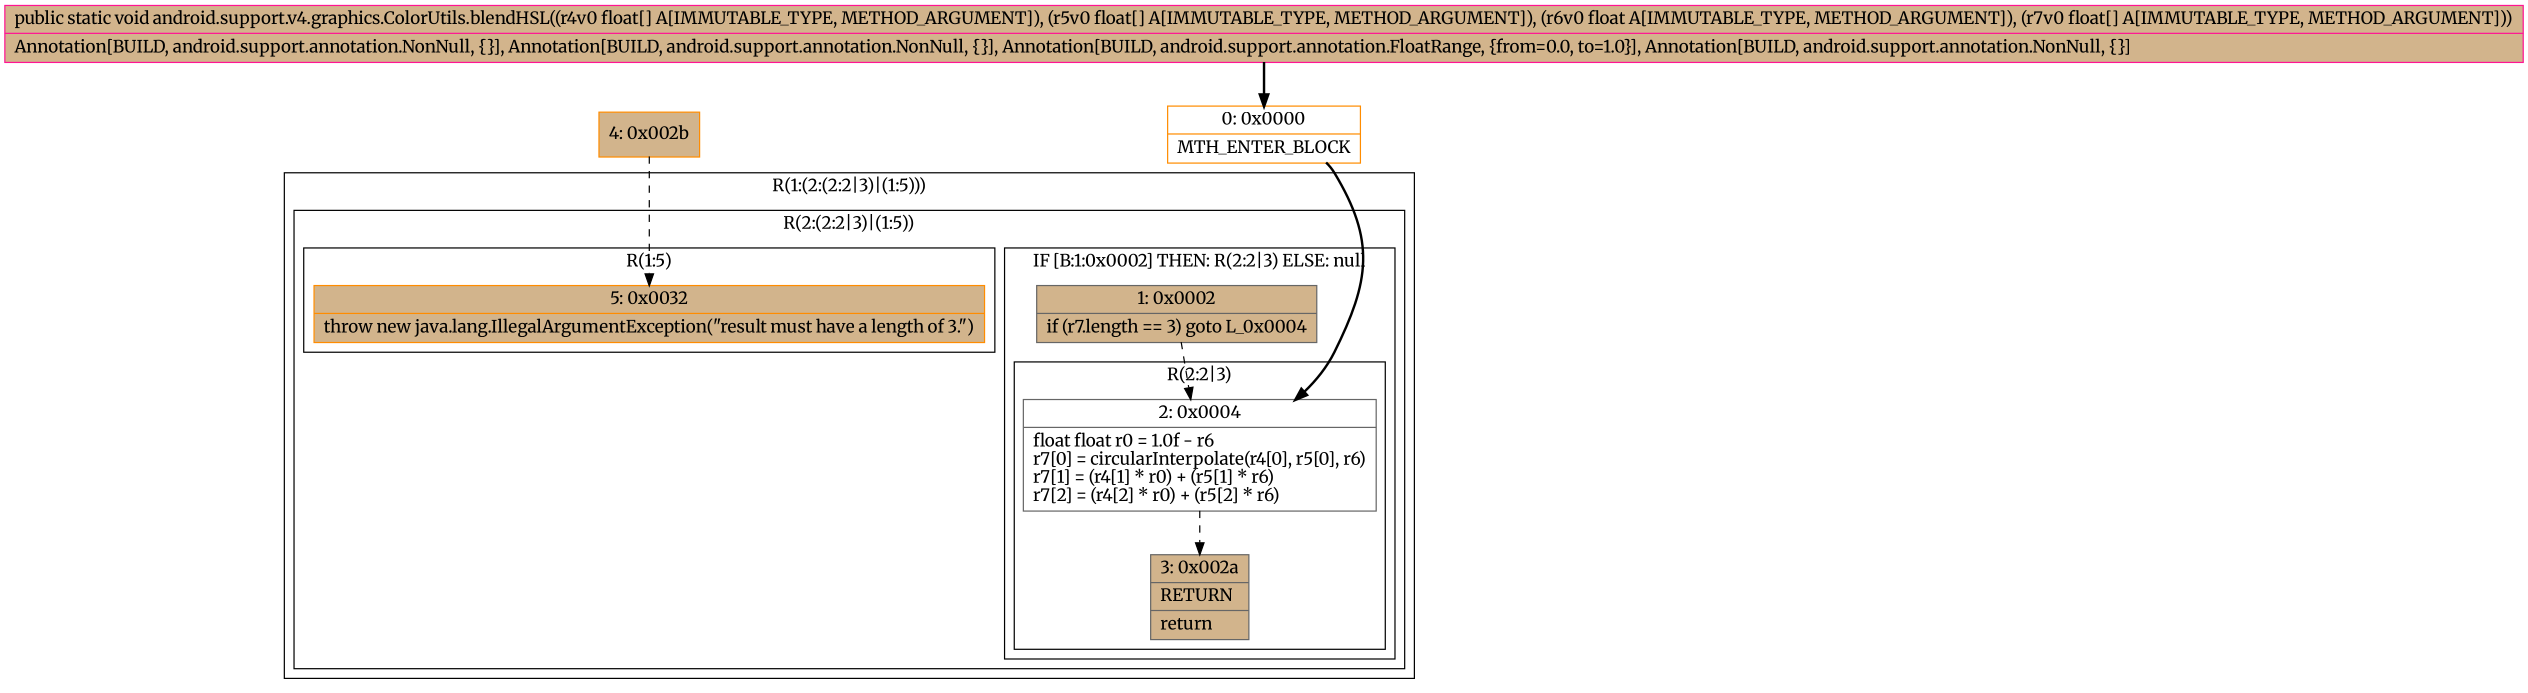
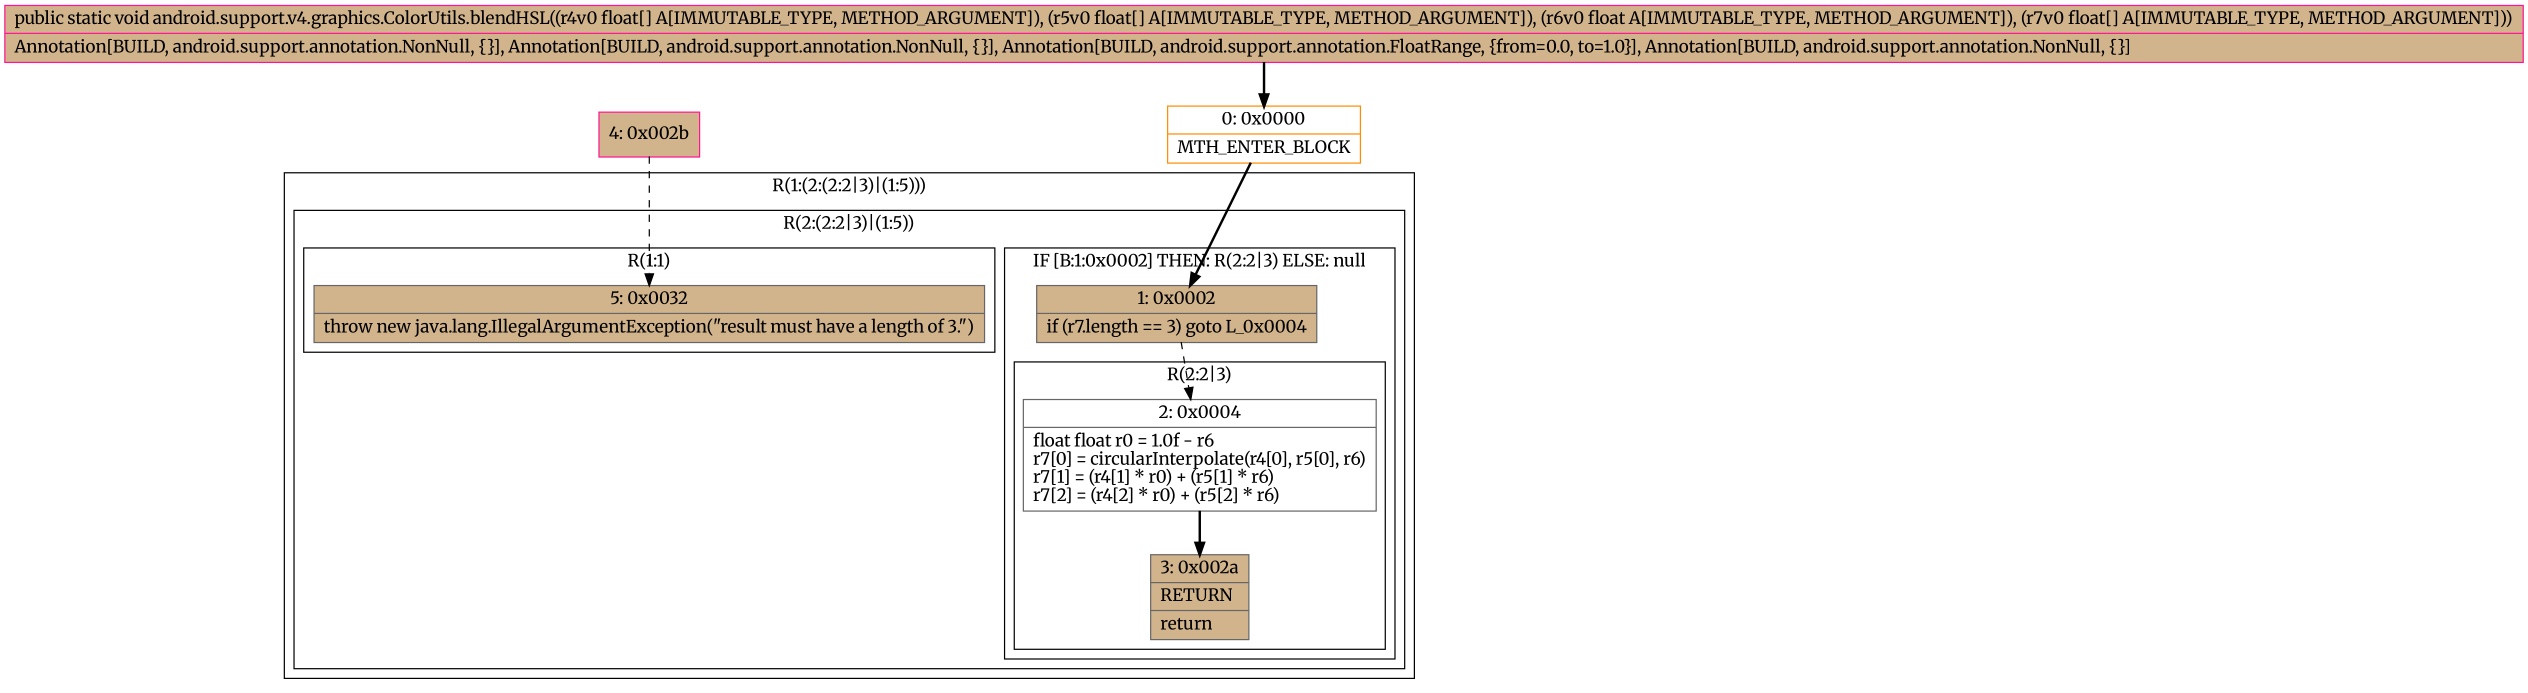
(649, 135) -> (649, 135)
(649, 262) -> (649, 262)
(1361, 280) -> (1223, 219)
(649, 314) -> (649, 314)
(1200, 527) -> (1200, 527)
